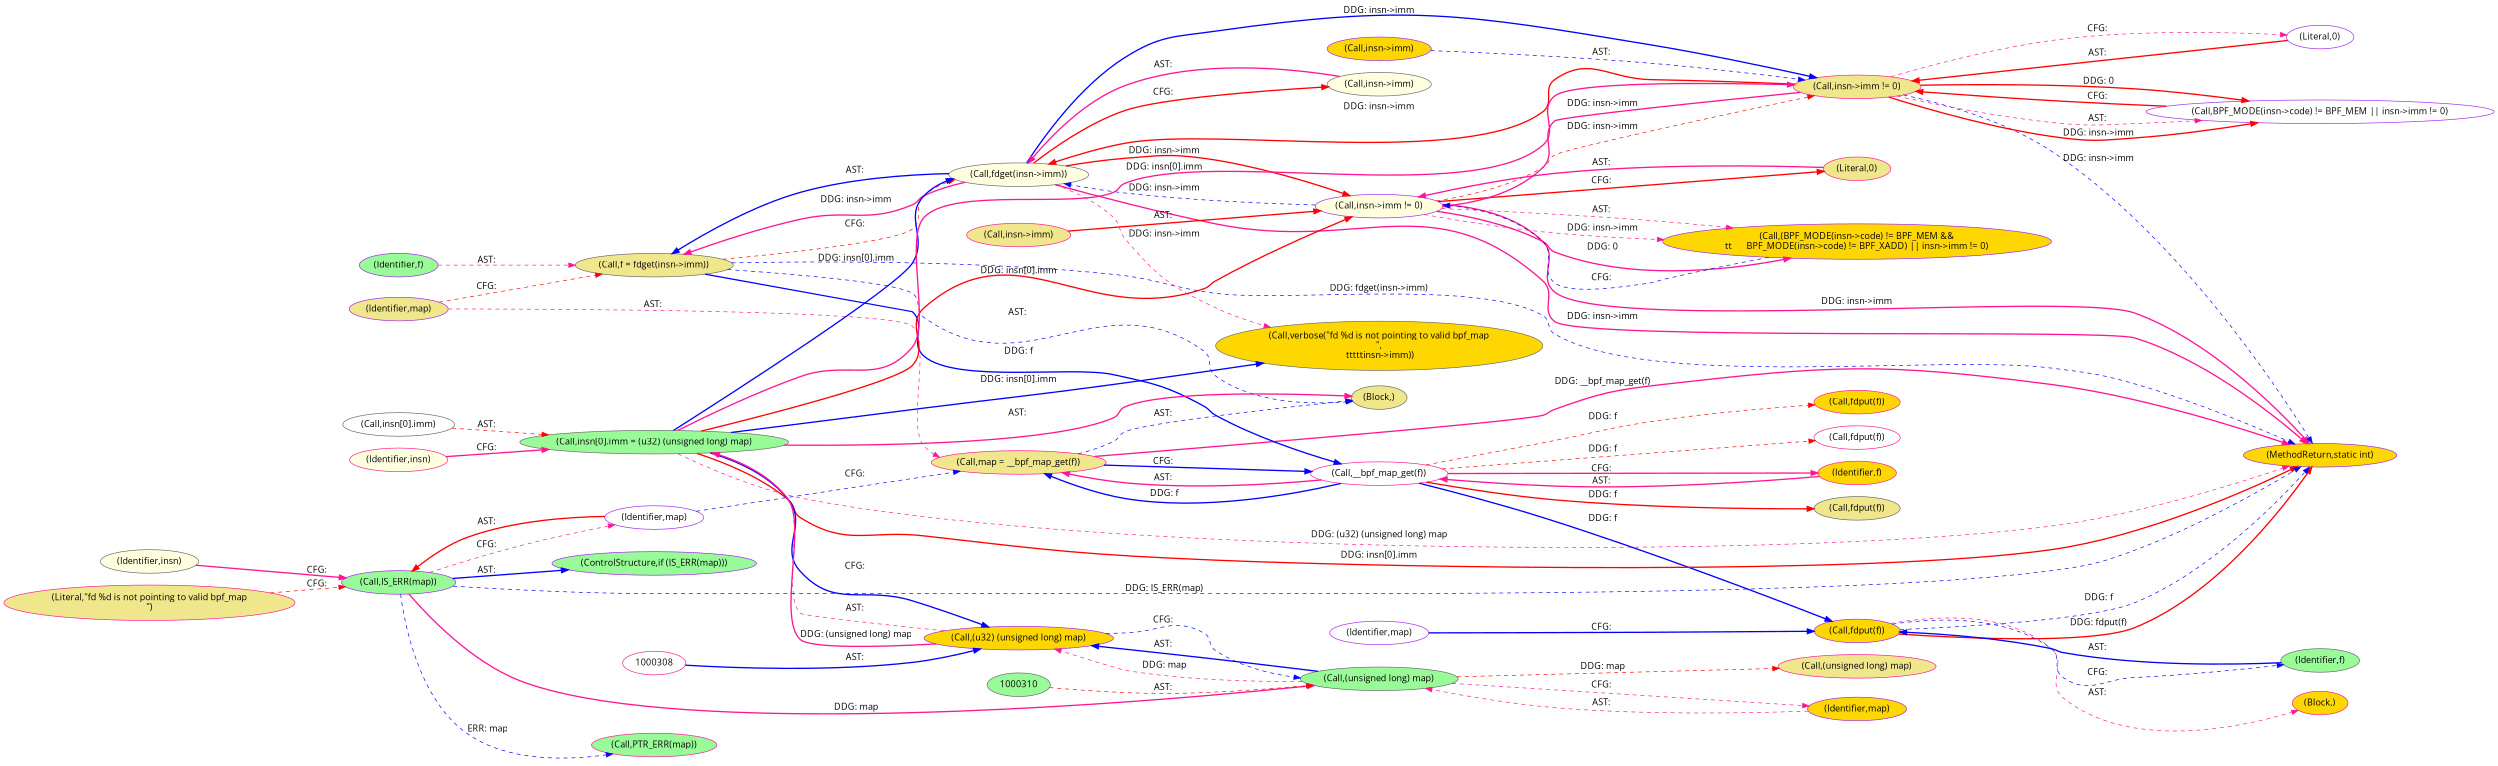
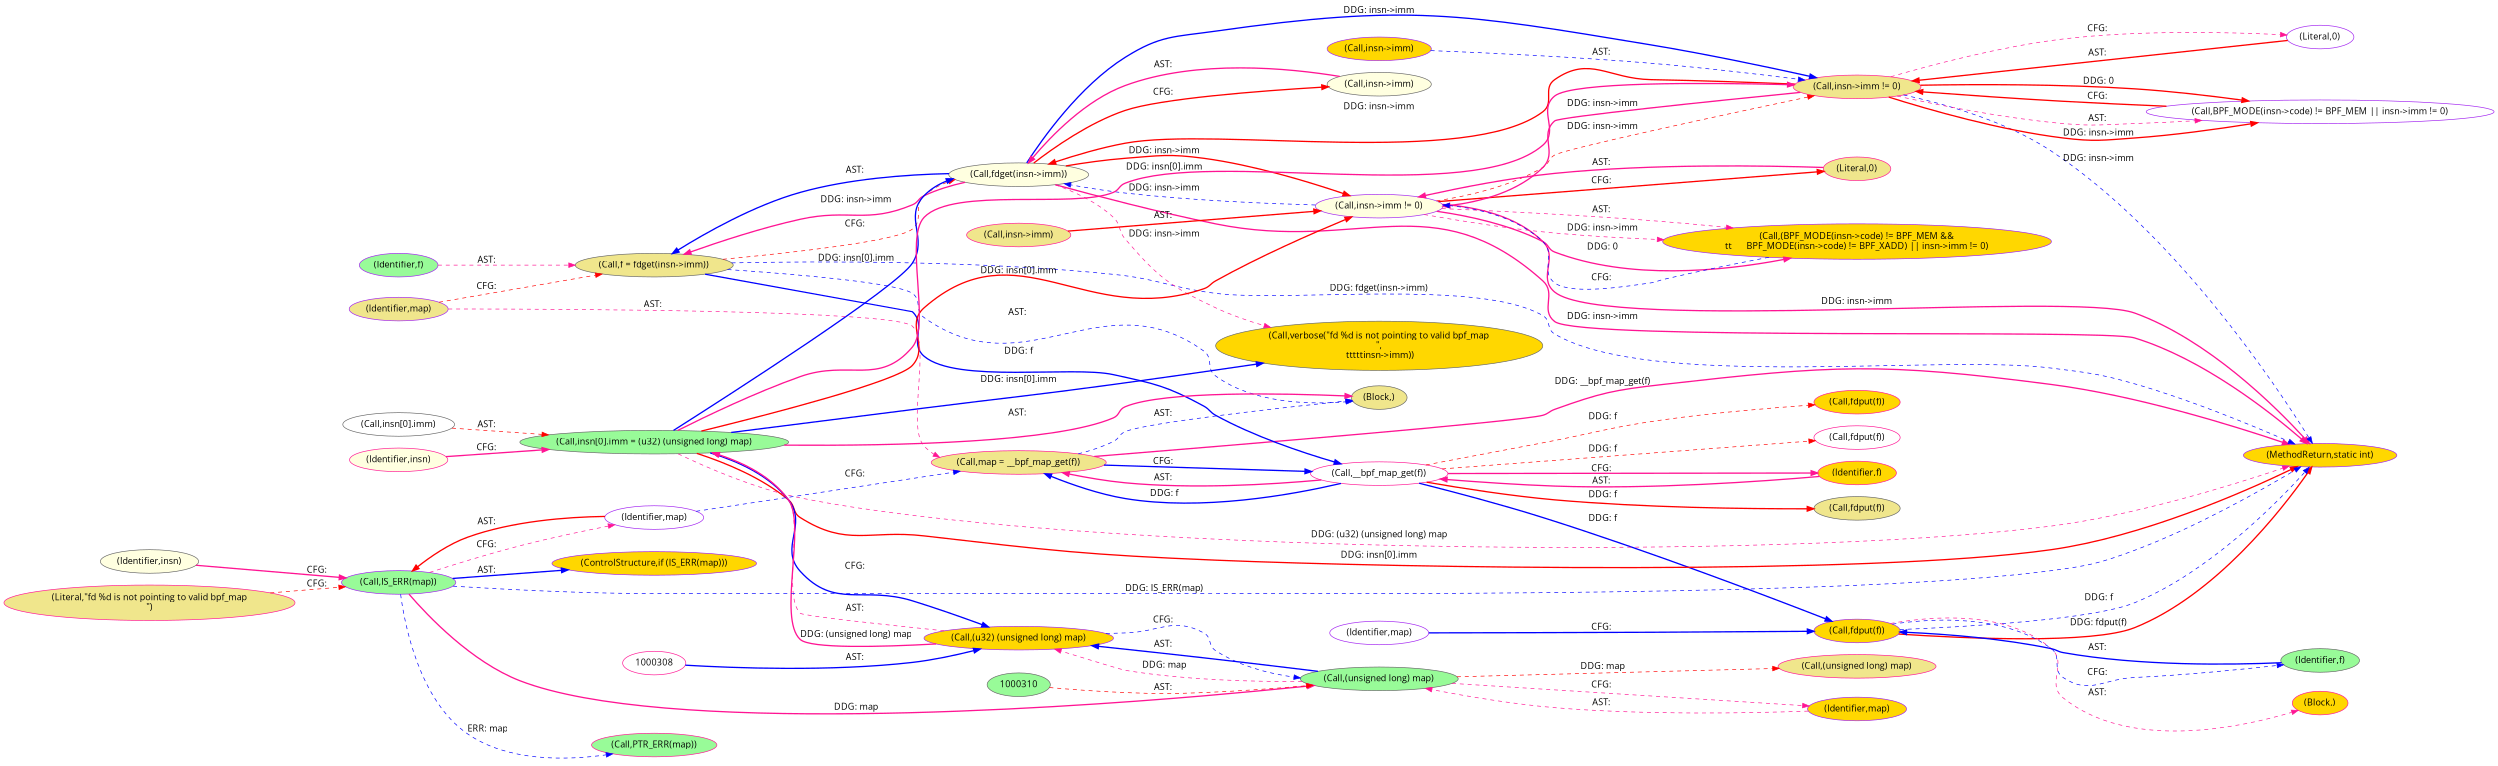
(654, 563) -> (654, 563)
